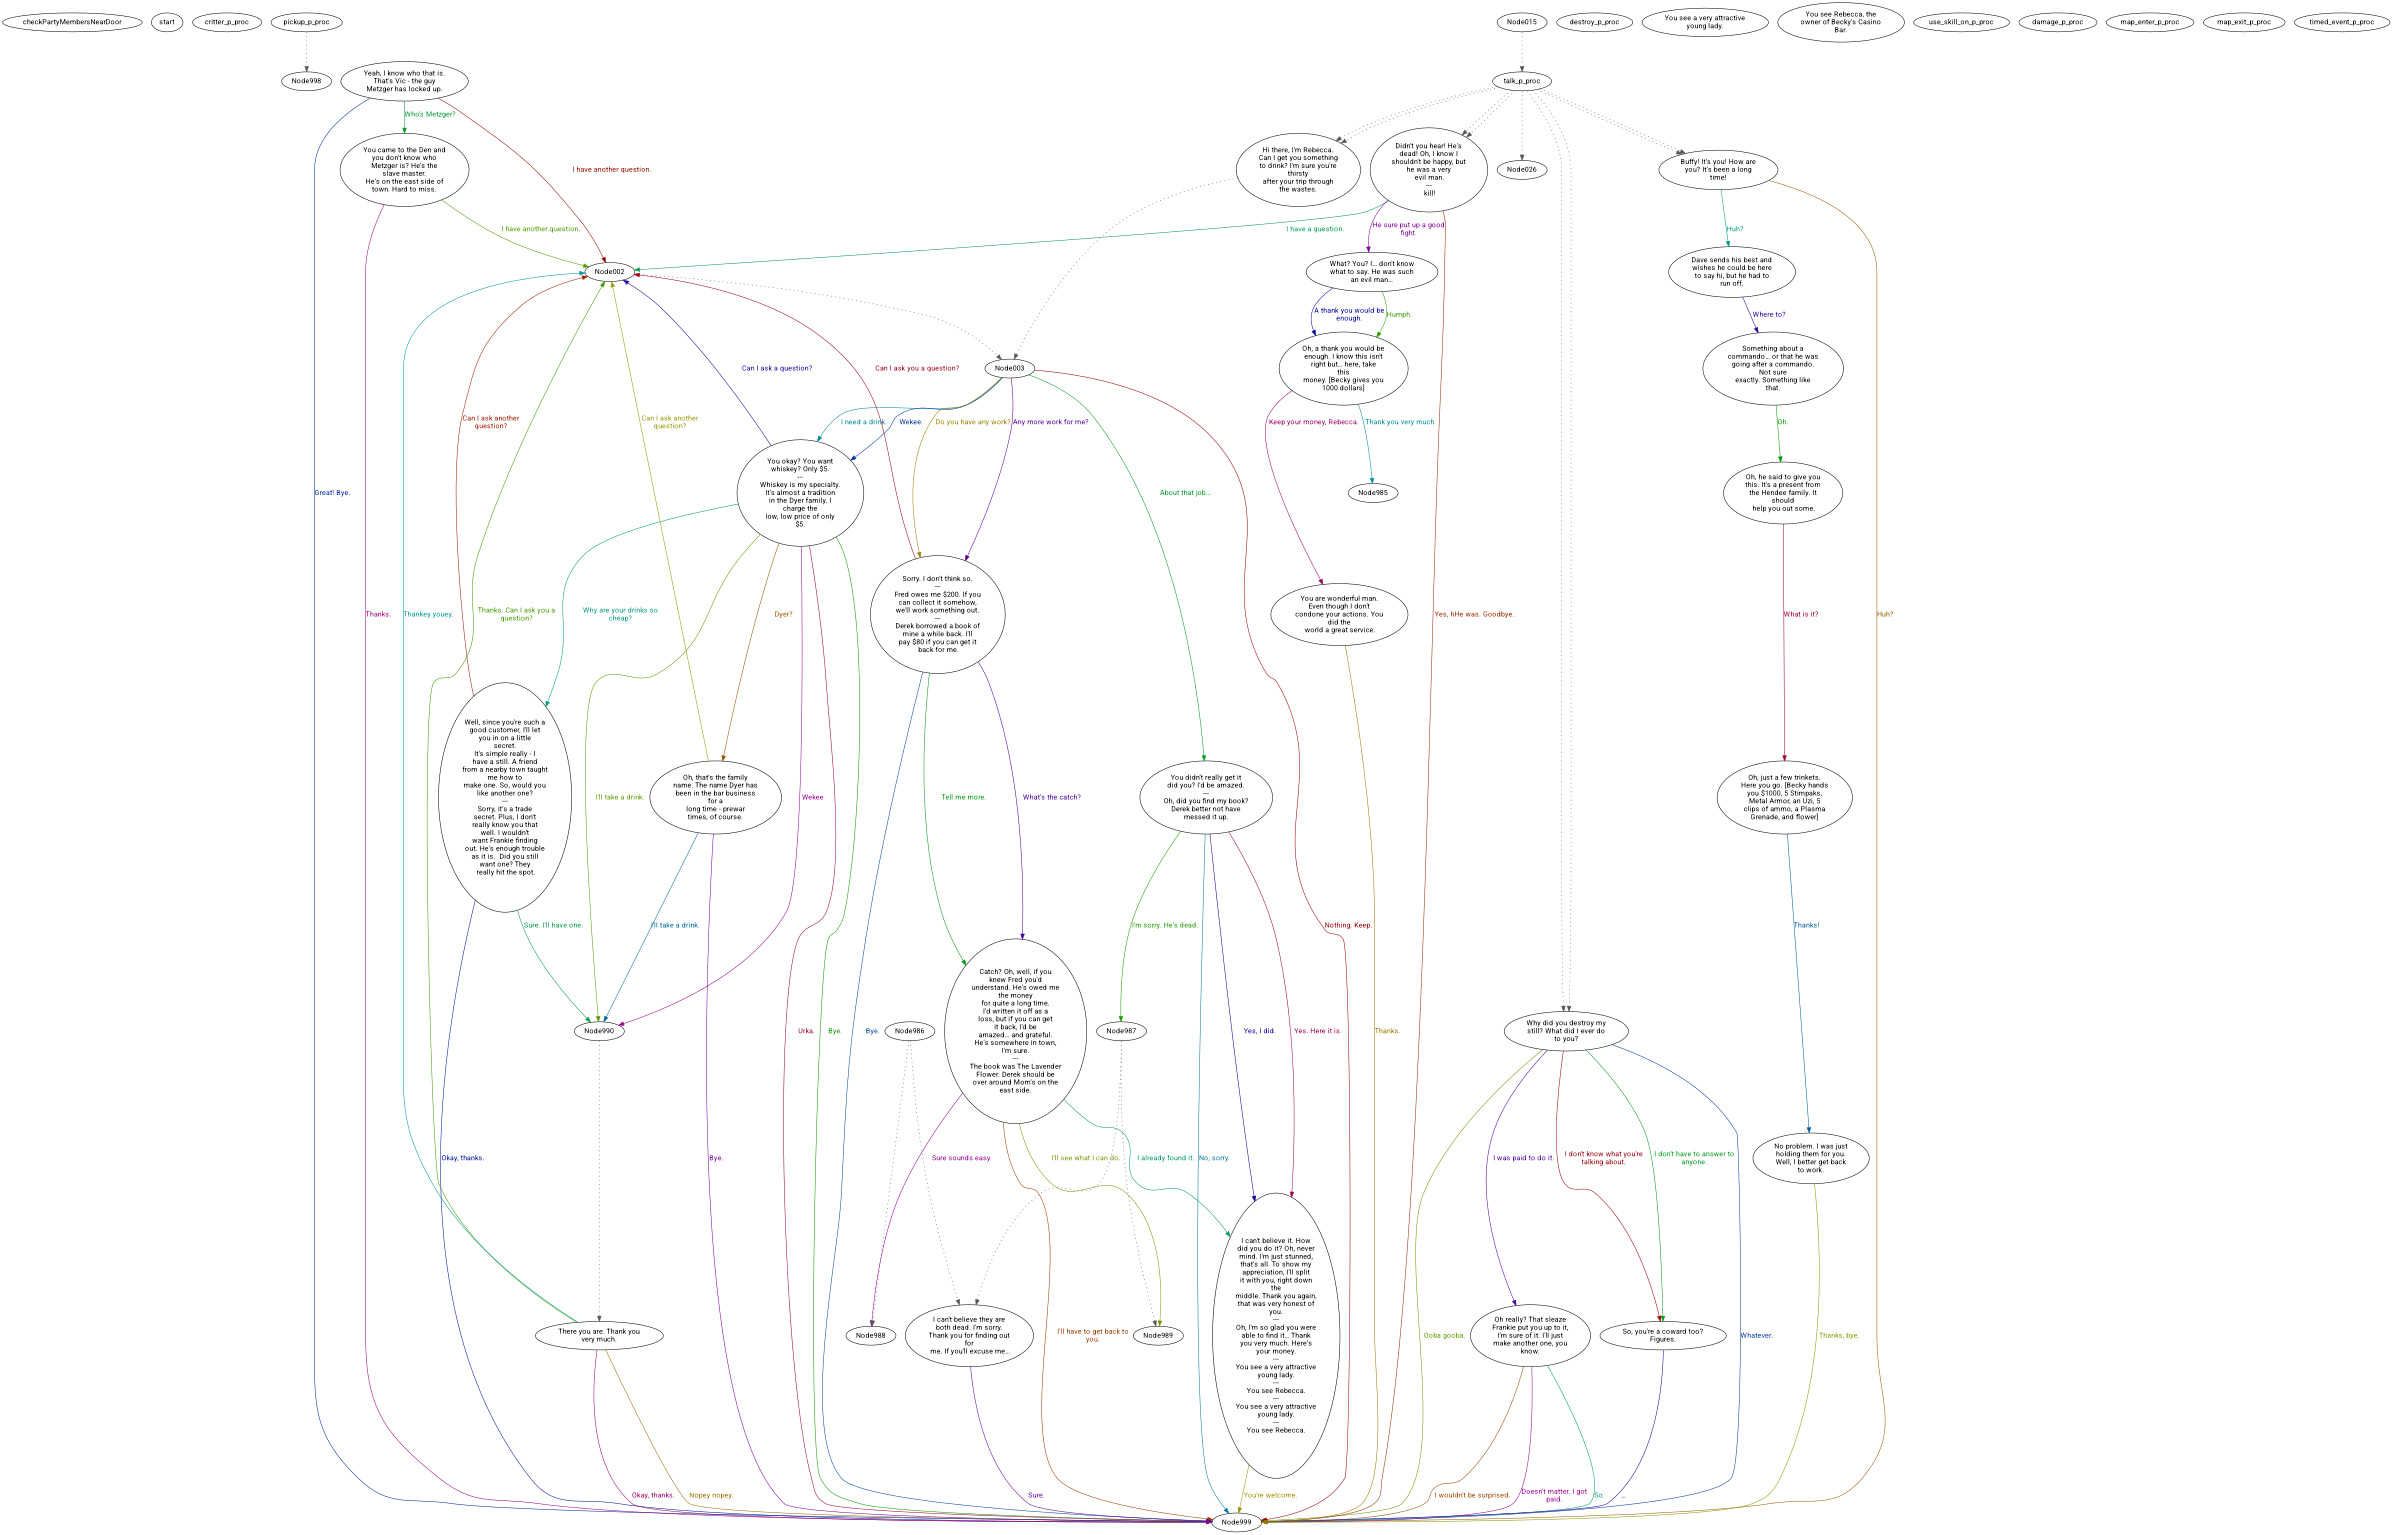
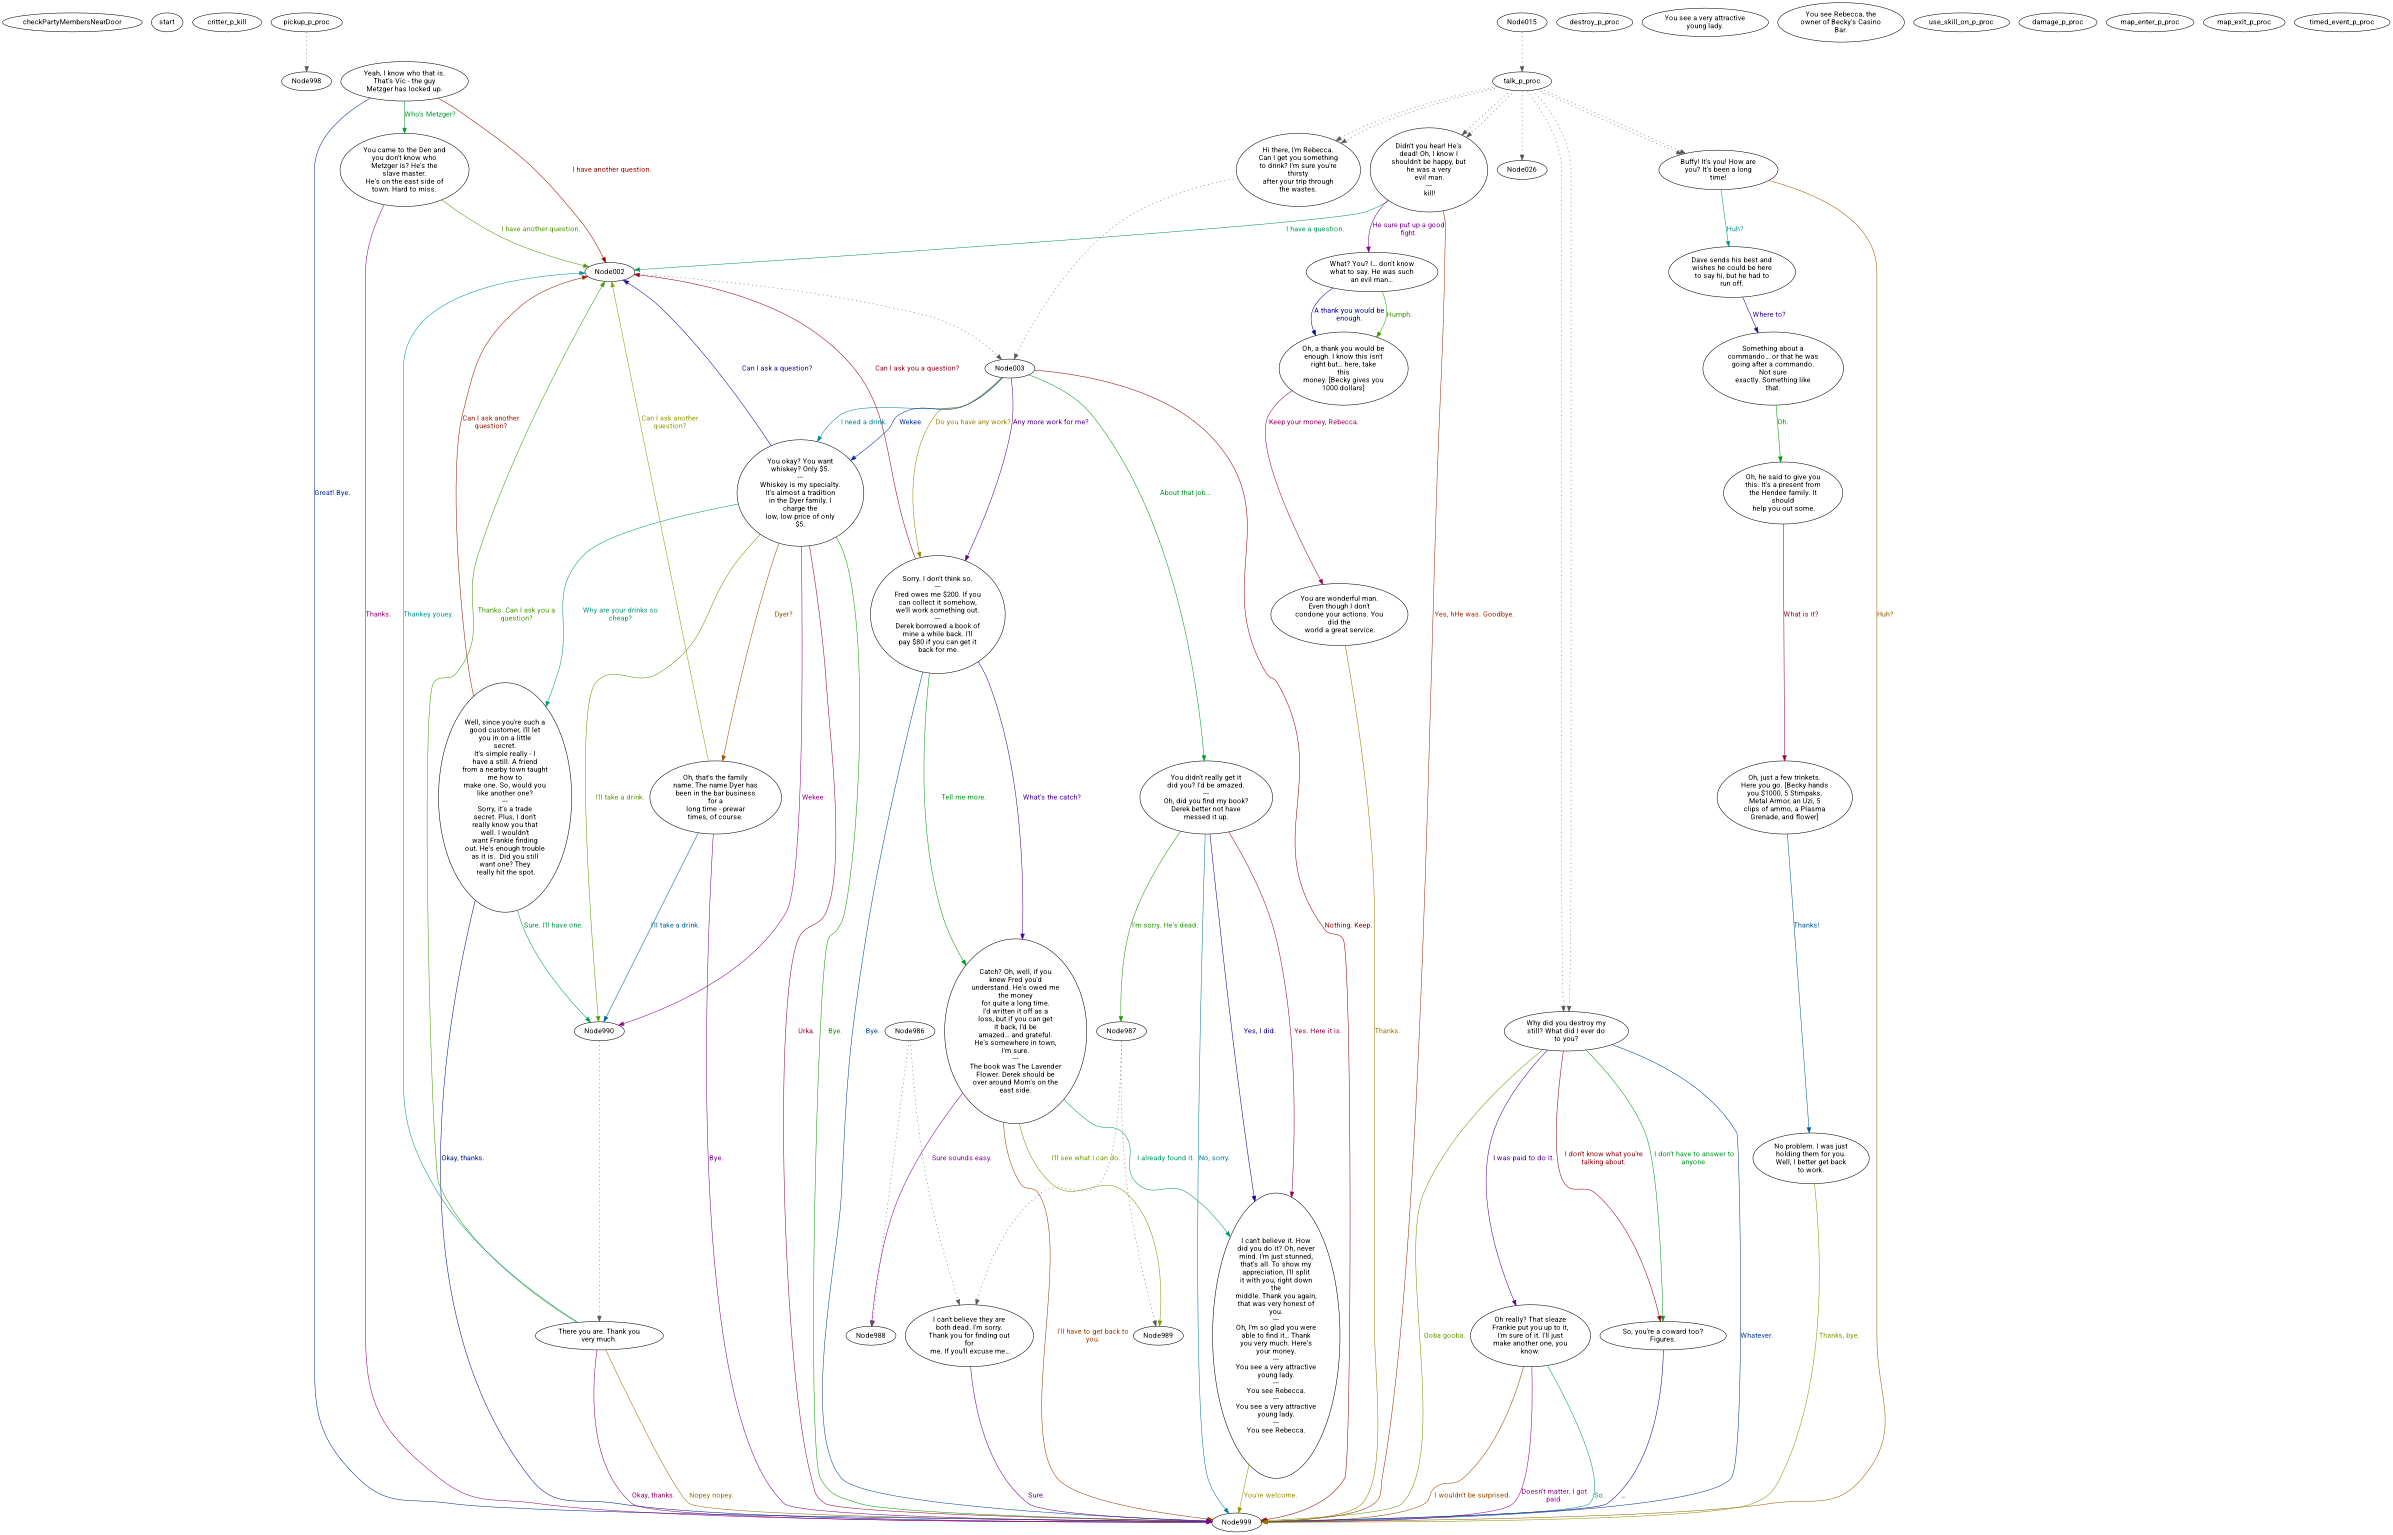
(227, 22) -> (227, 22)
(1373, 493) -> none
